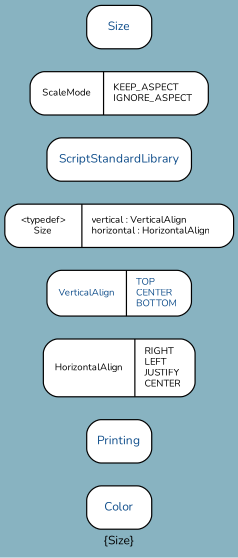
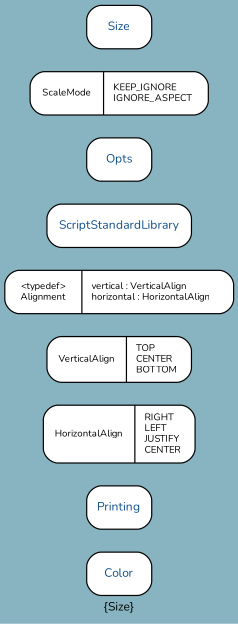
(146, 87) -> (145, 87)
none -> (119, 160)
(43, 231) -> (43, 297)
(119, 293) -> (119, 359)
